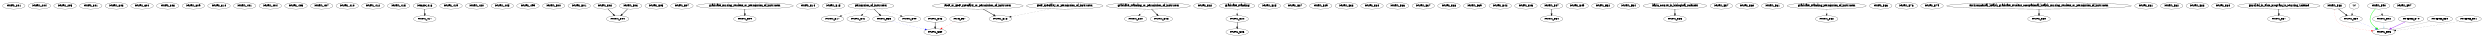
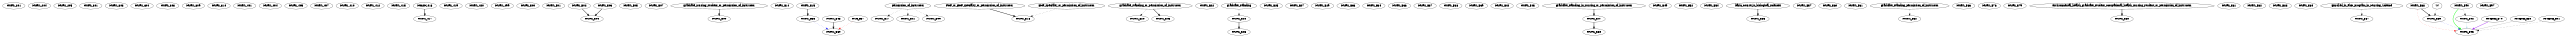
(502, 6) -> none
none -> (1594, 6)
(2279, 11) -> (2362, 11)
(877, 12) -> (808, 11)
